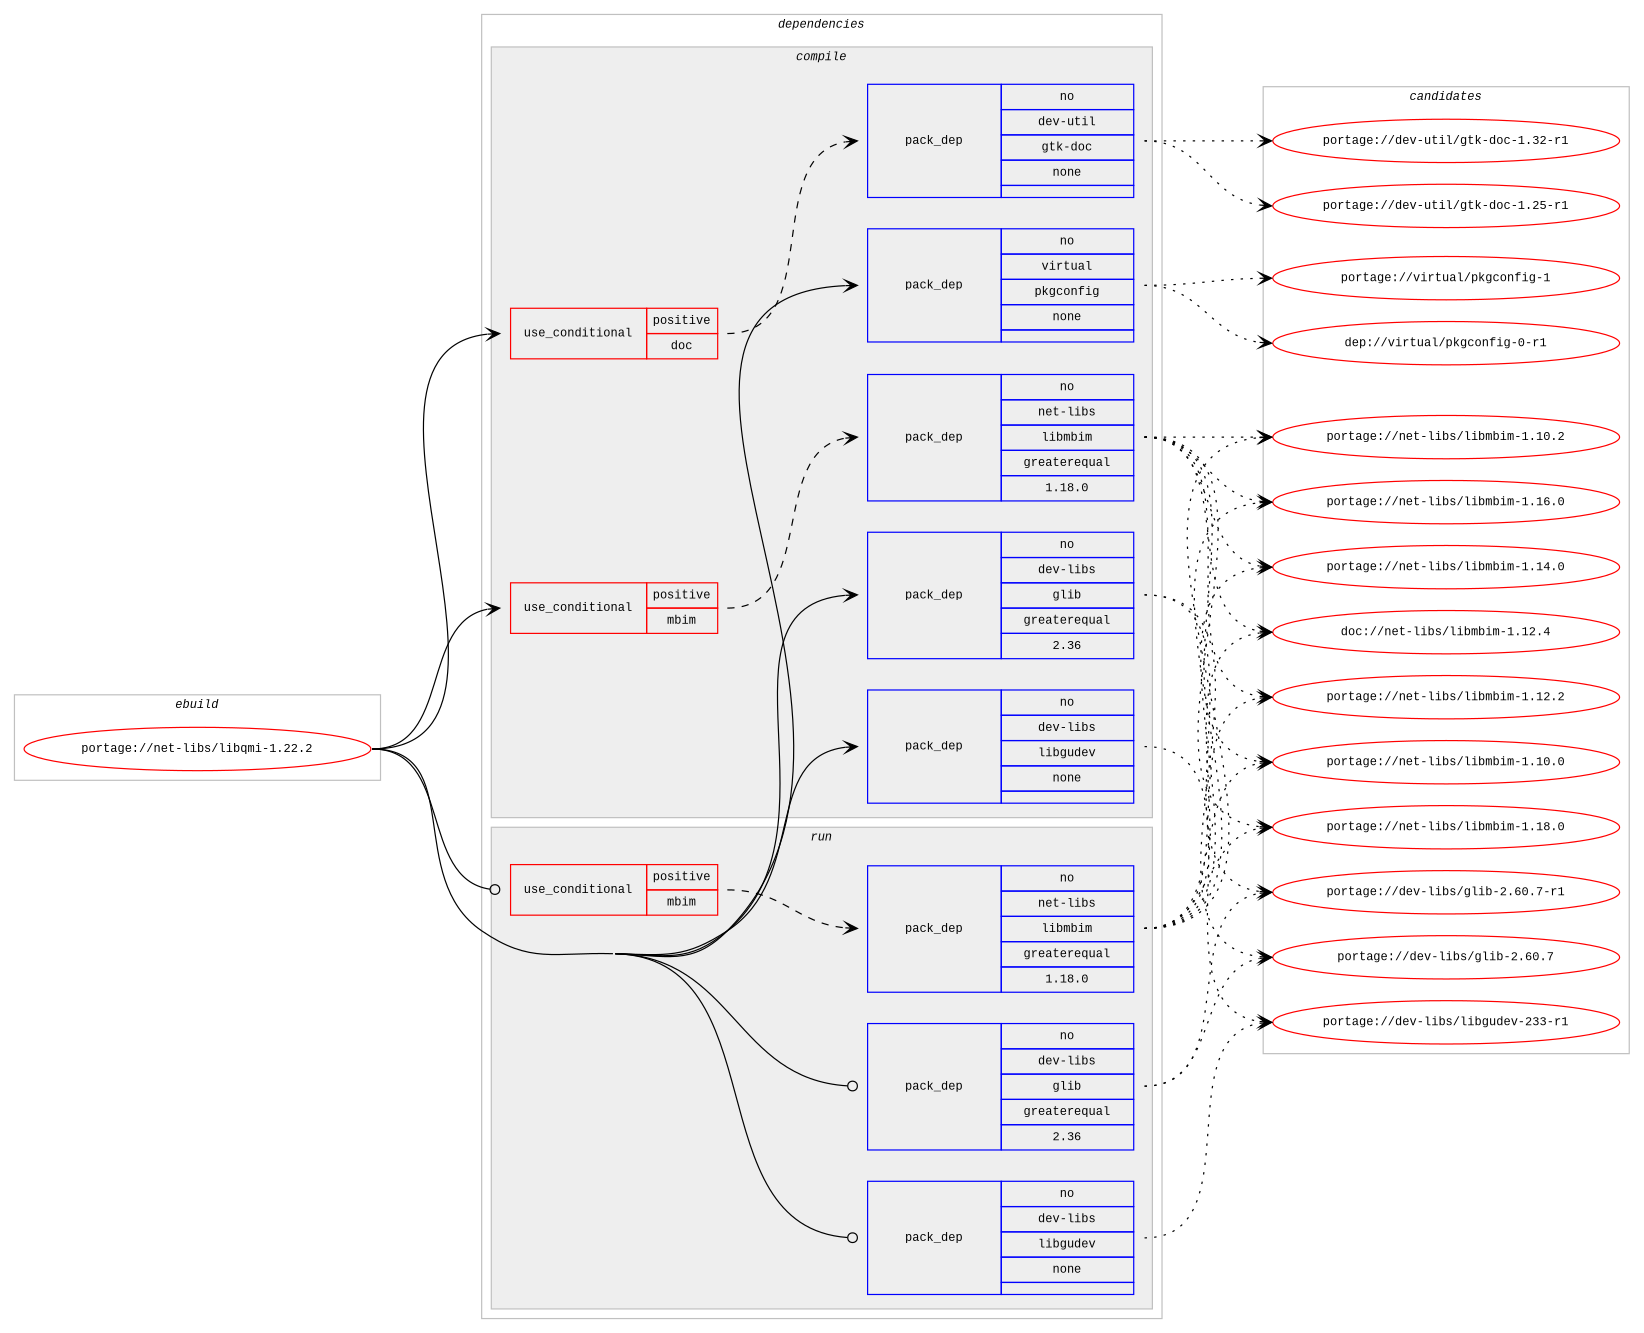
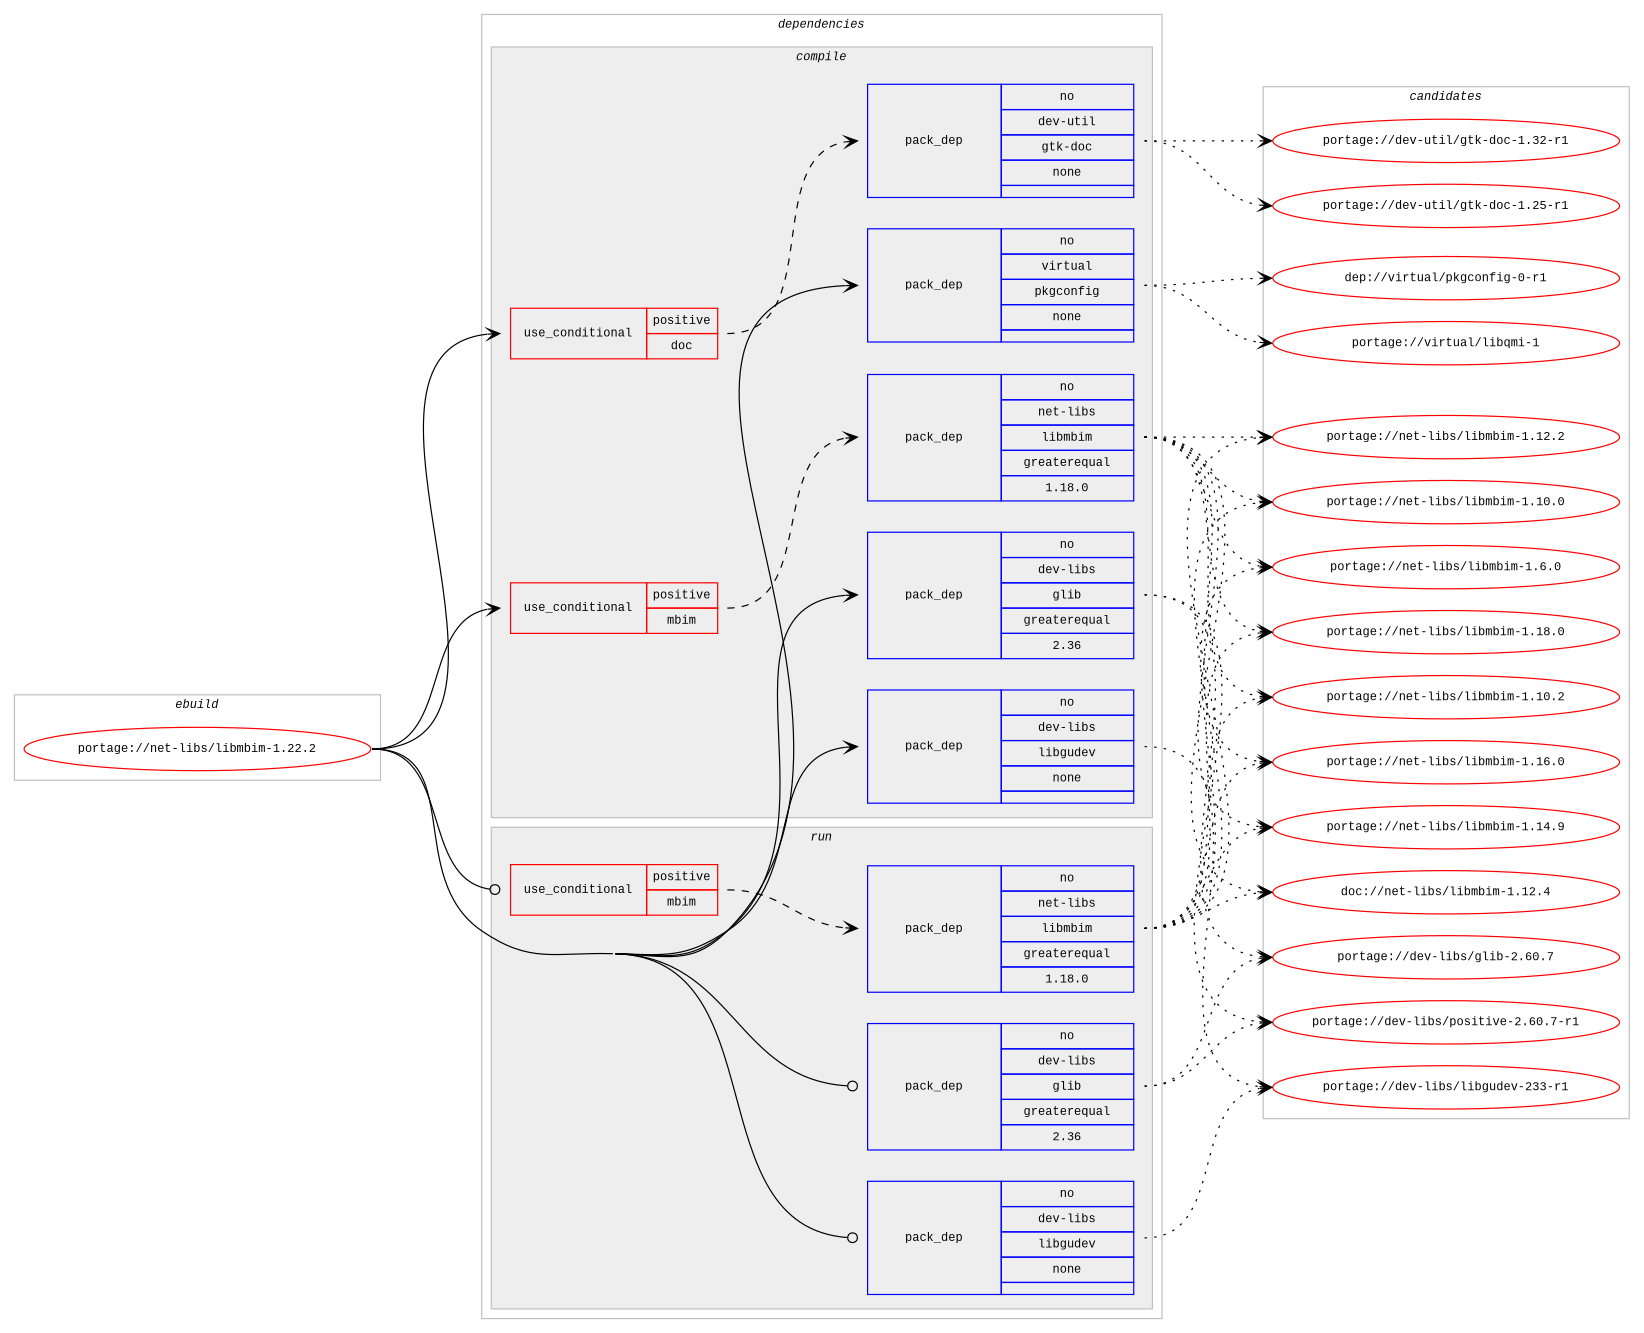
(1446, 278) -> (1446, 343)
(1446, 567) -> (1446, 827)
none -> (1446, 567)
(197, 749) -> (197, 749)
(1446, 892) -> (1446, 1022)
